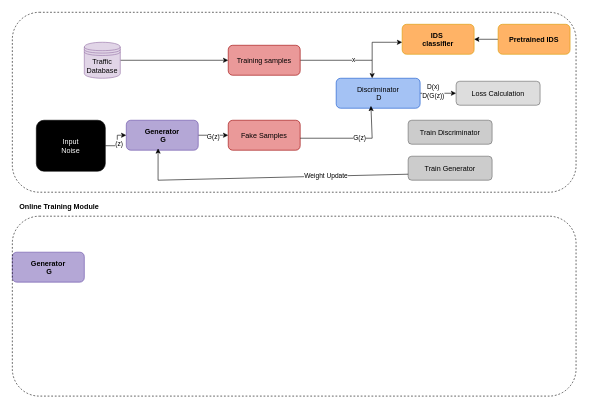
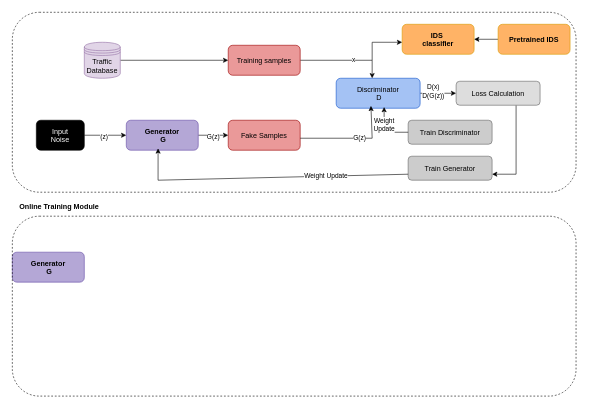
none -> (384, 127)
(71, 146) -> (60, 135)
none -> (497, 174)
